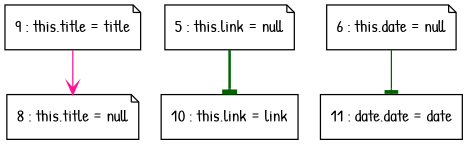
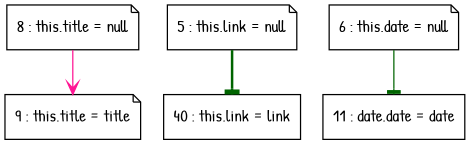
(73, 66) -> (73, 66)
(230, 117) -> (232, 117)
